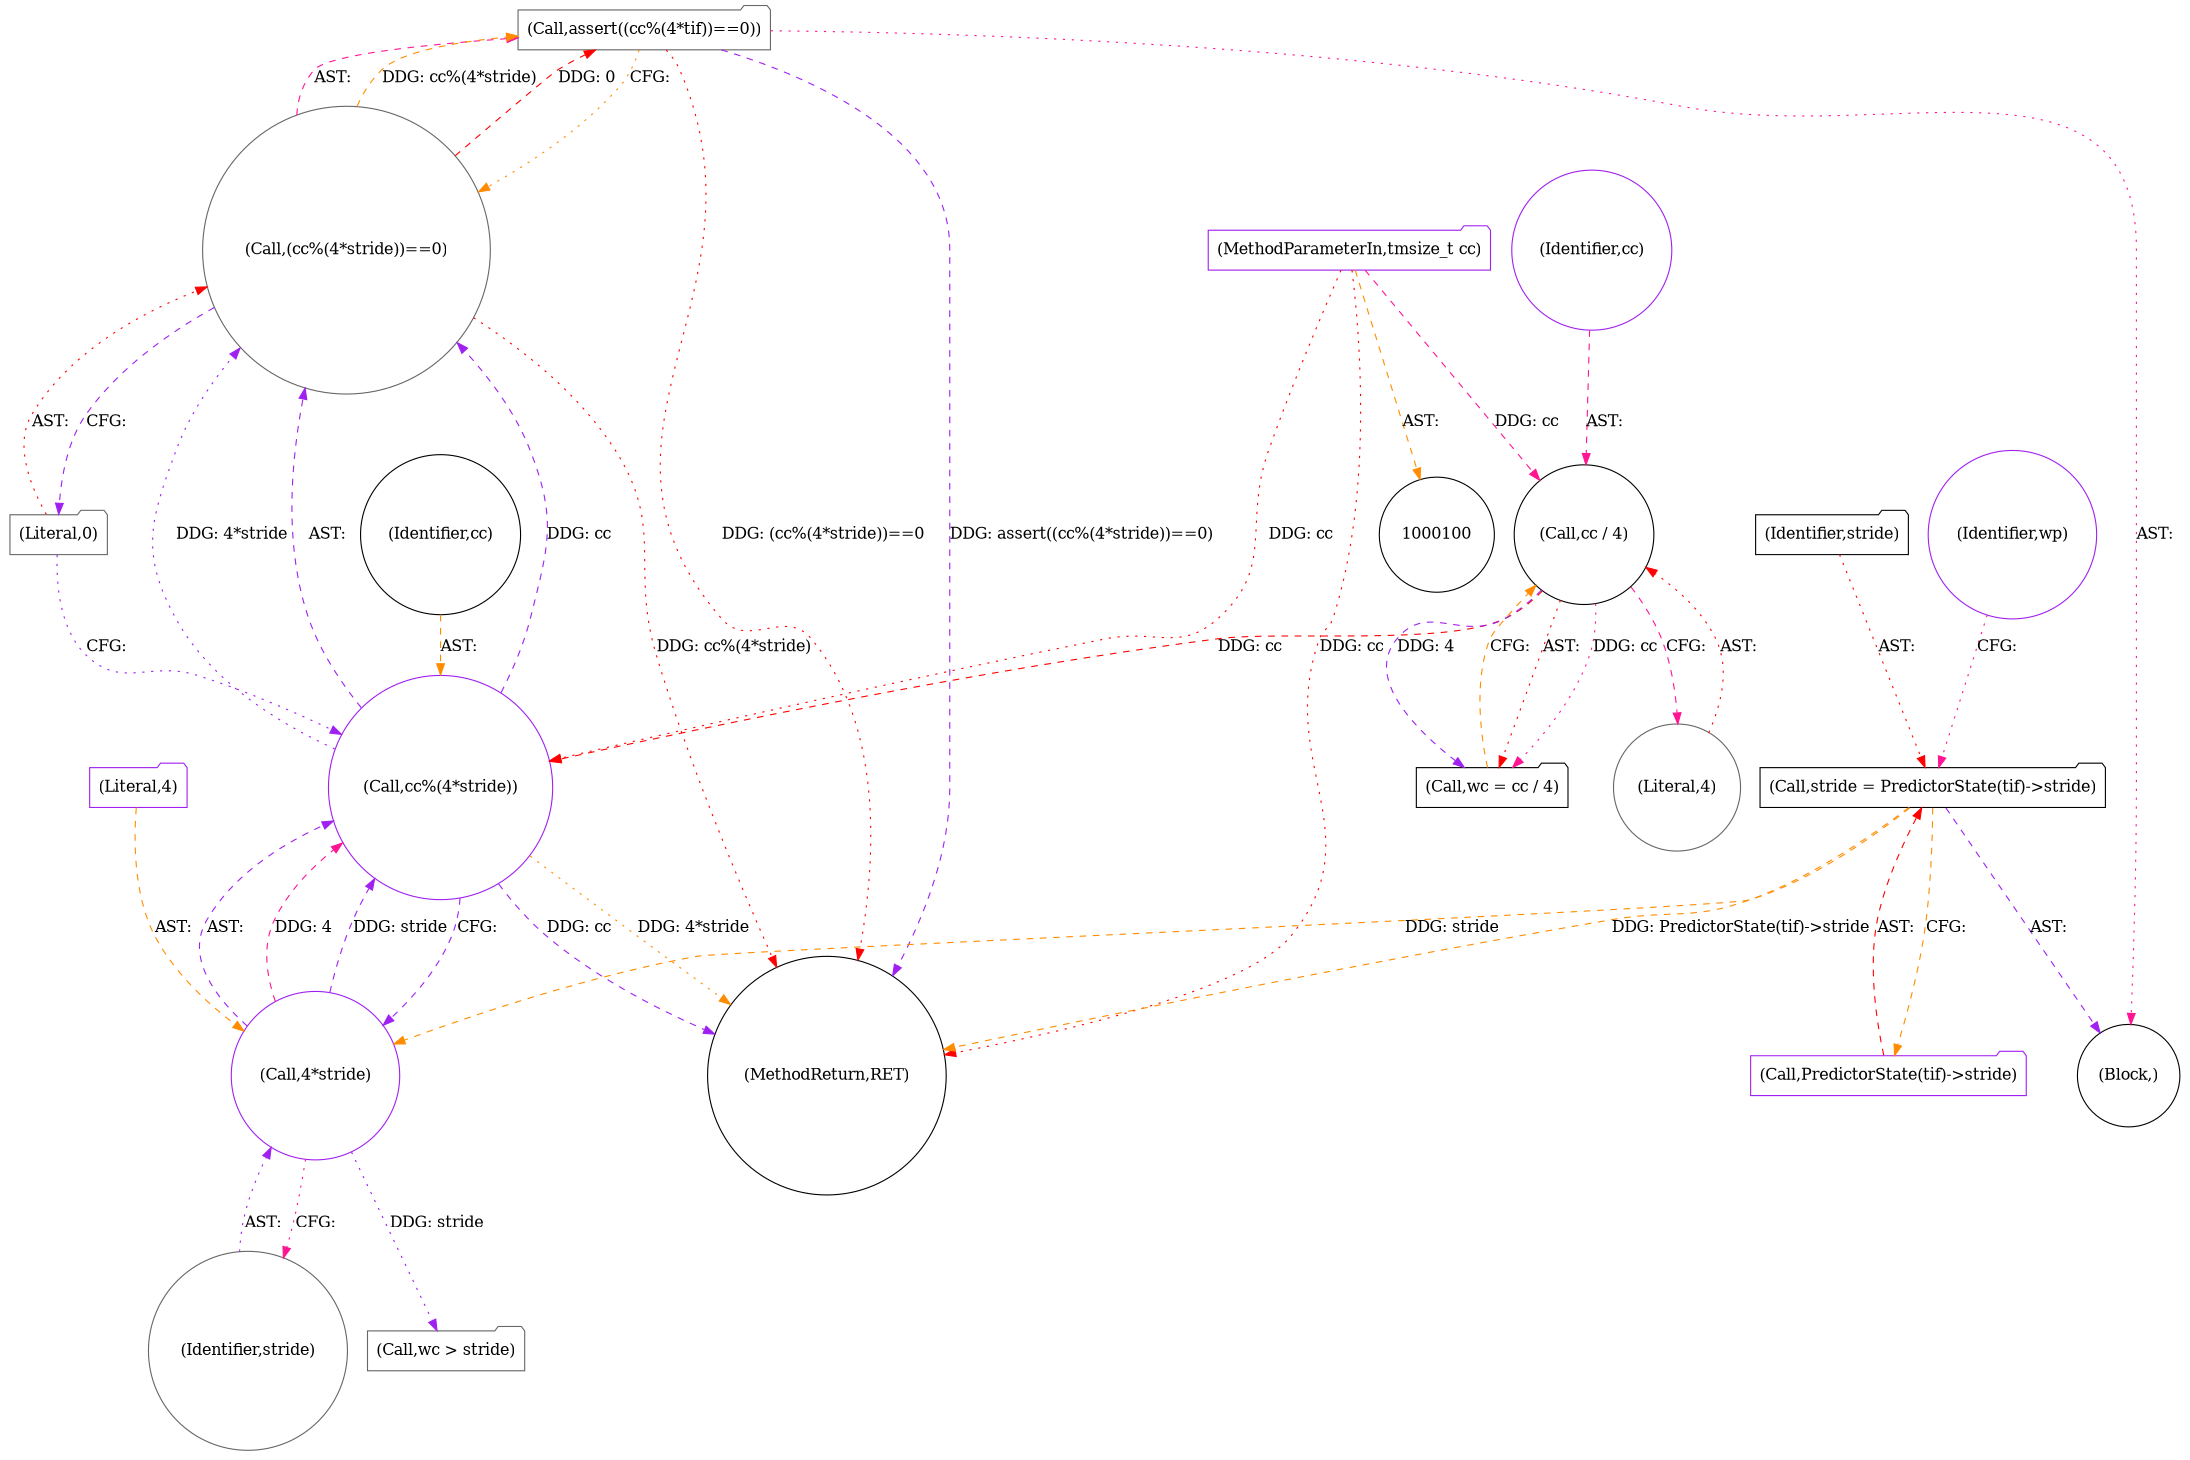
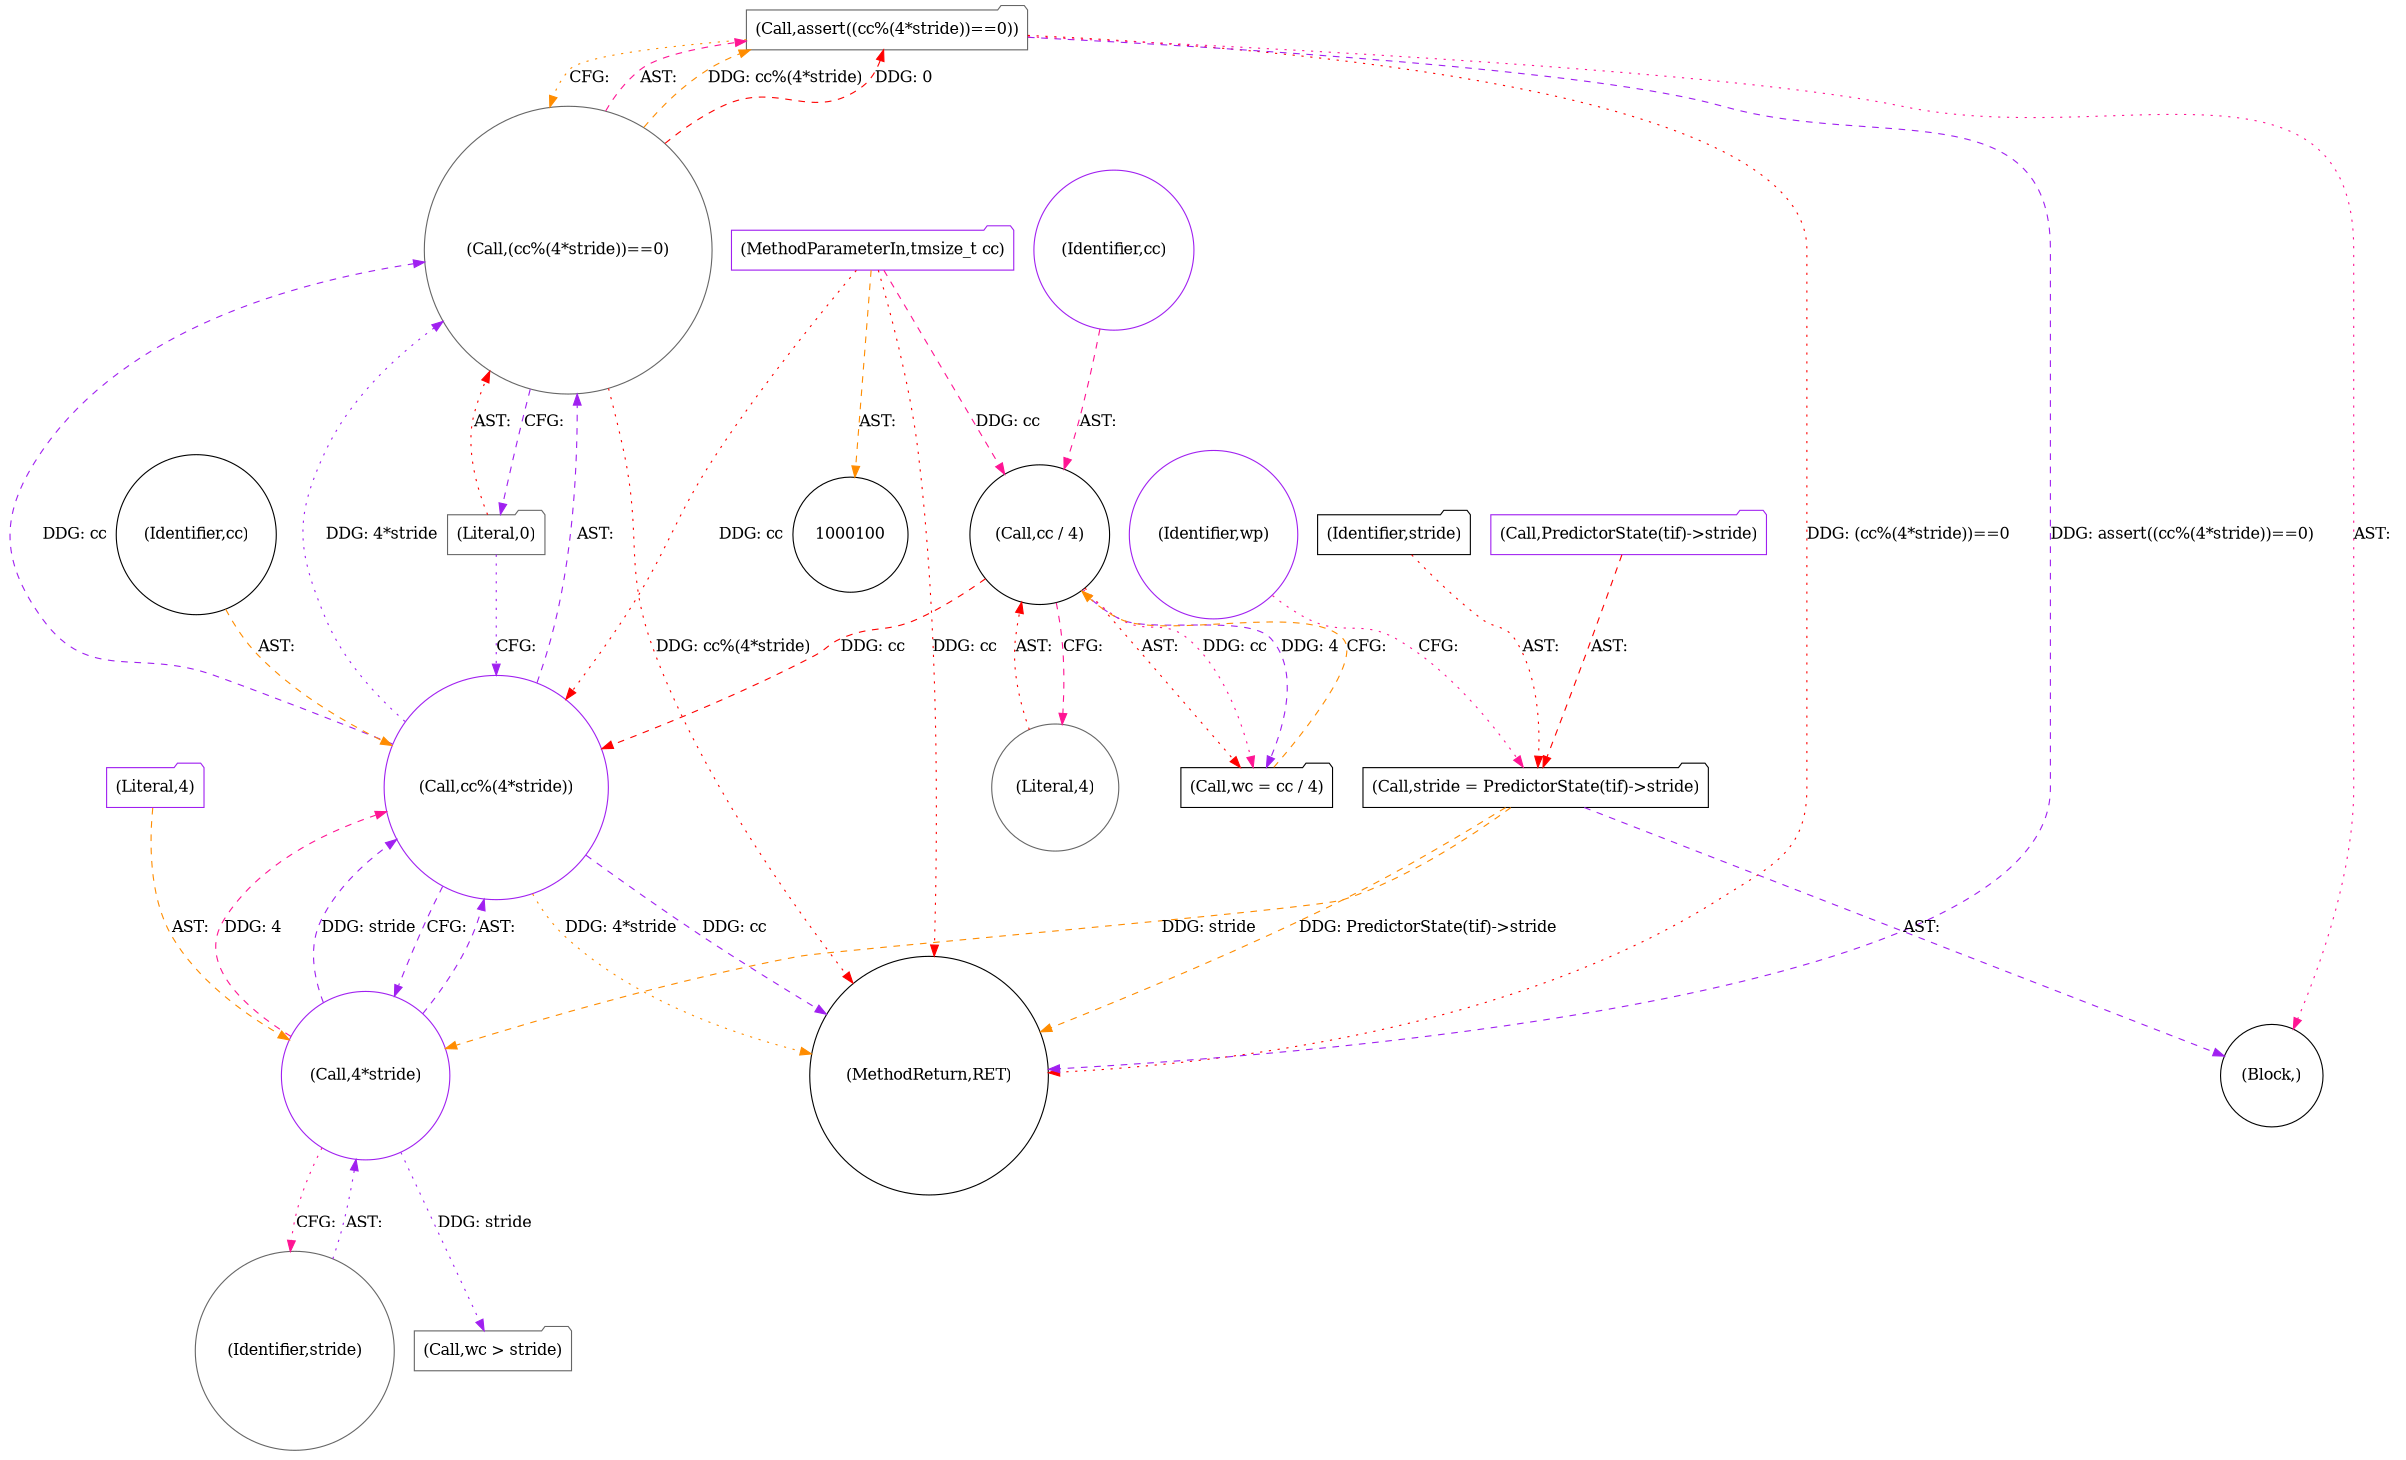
(644, 30) -> (887, 30)
(1925, 928) -> none
